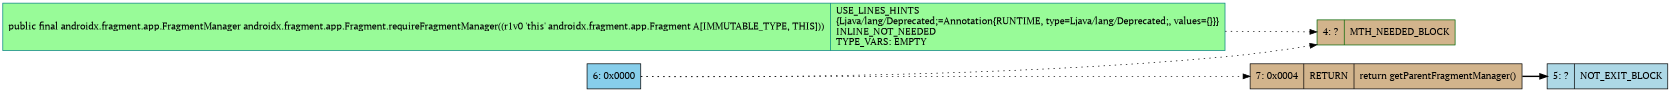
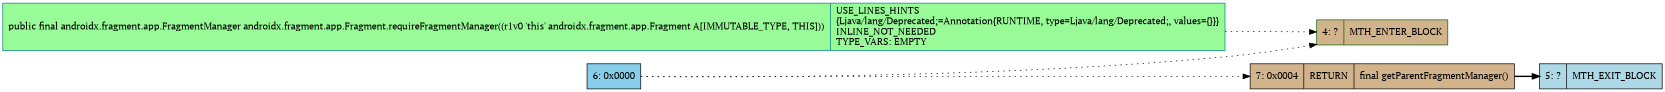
(1400, 32) -> (1396, 32)
(1438, 76) -> (1434, 76)
(1621, 76) -> (1614, 76)
